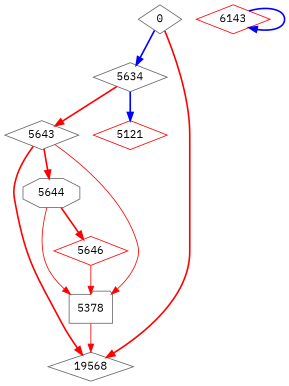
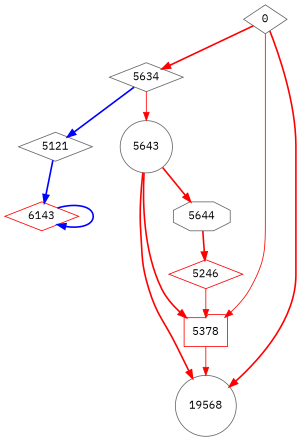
(147, 44) -> (211, 46)
(90, 104) -> (146, 102)
(42, 135) -> (146, 147)
(130, 135) -> (55, 147)
none -> (49, 178)
(120, 208) -> (148, 247)
(43, 251) -> (265, 178)
(91, 251) -> (206, 274)
(91, 309) -> (206, 332)
(91, 367) -> (206, 406)
